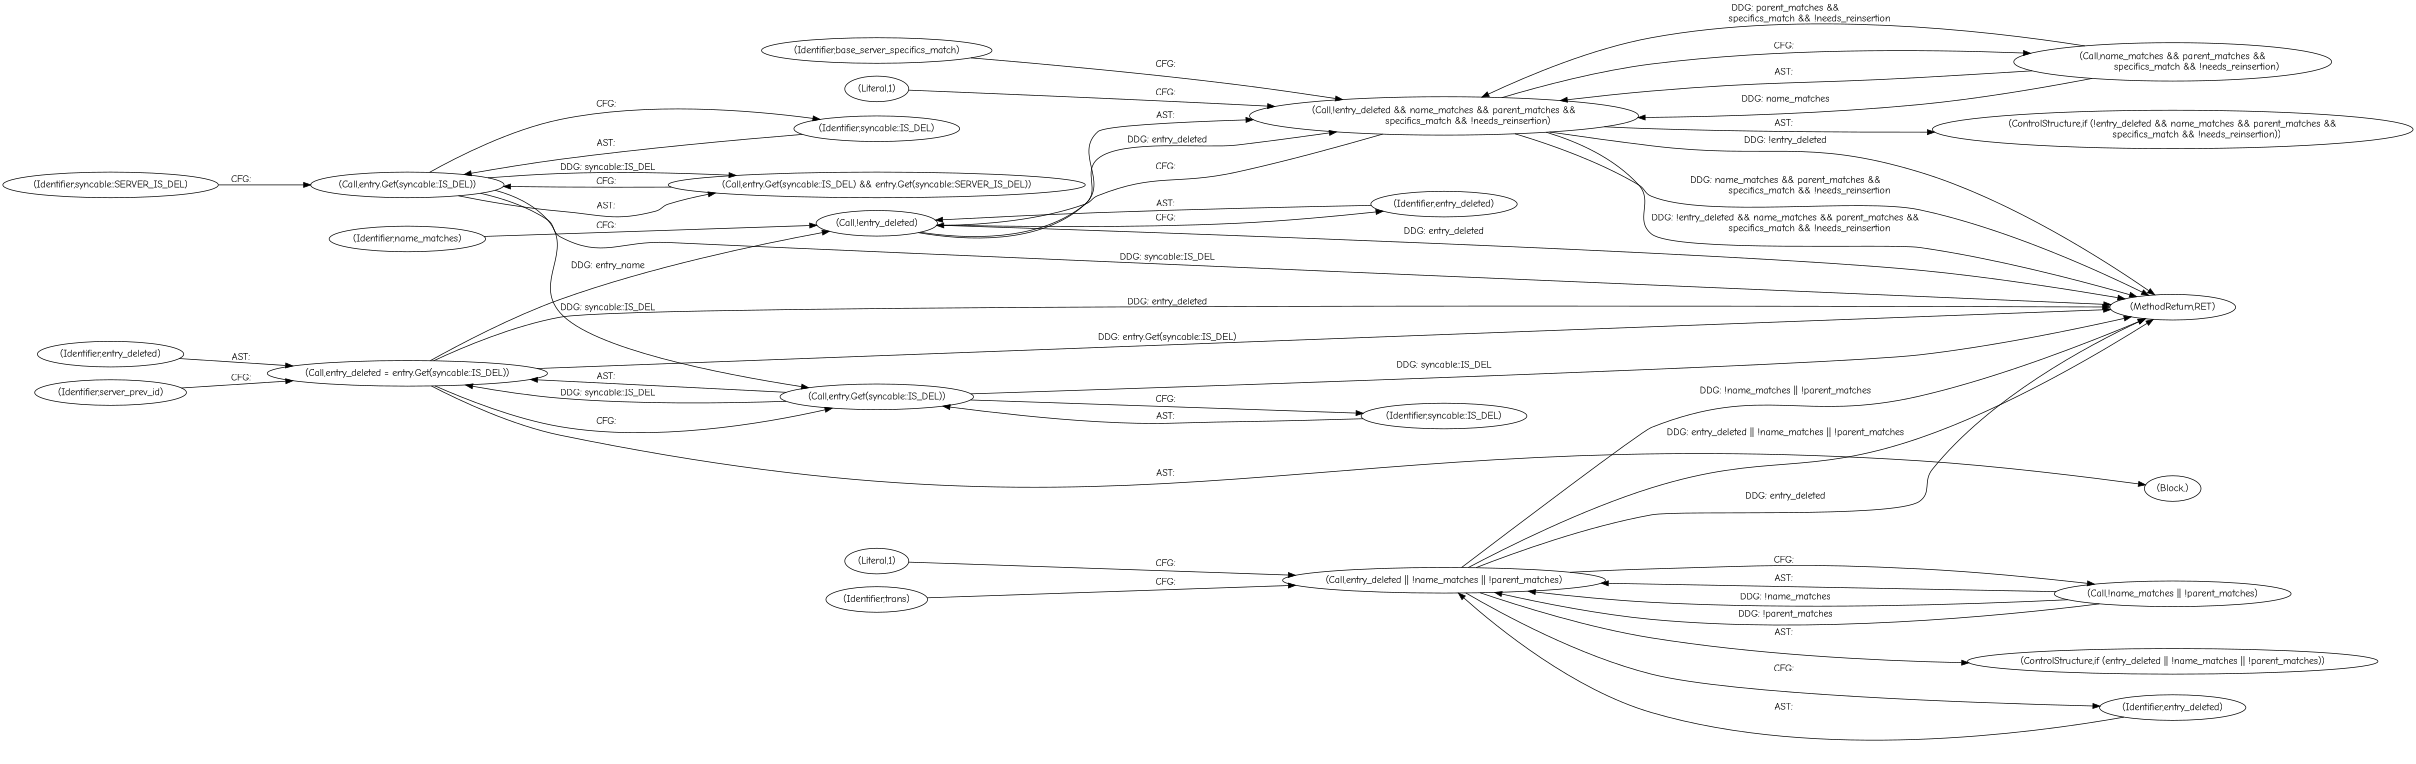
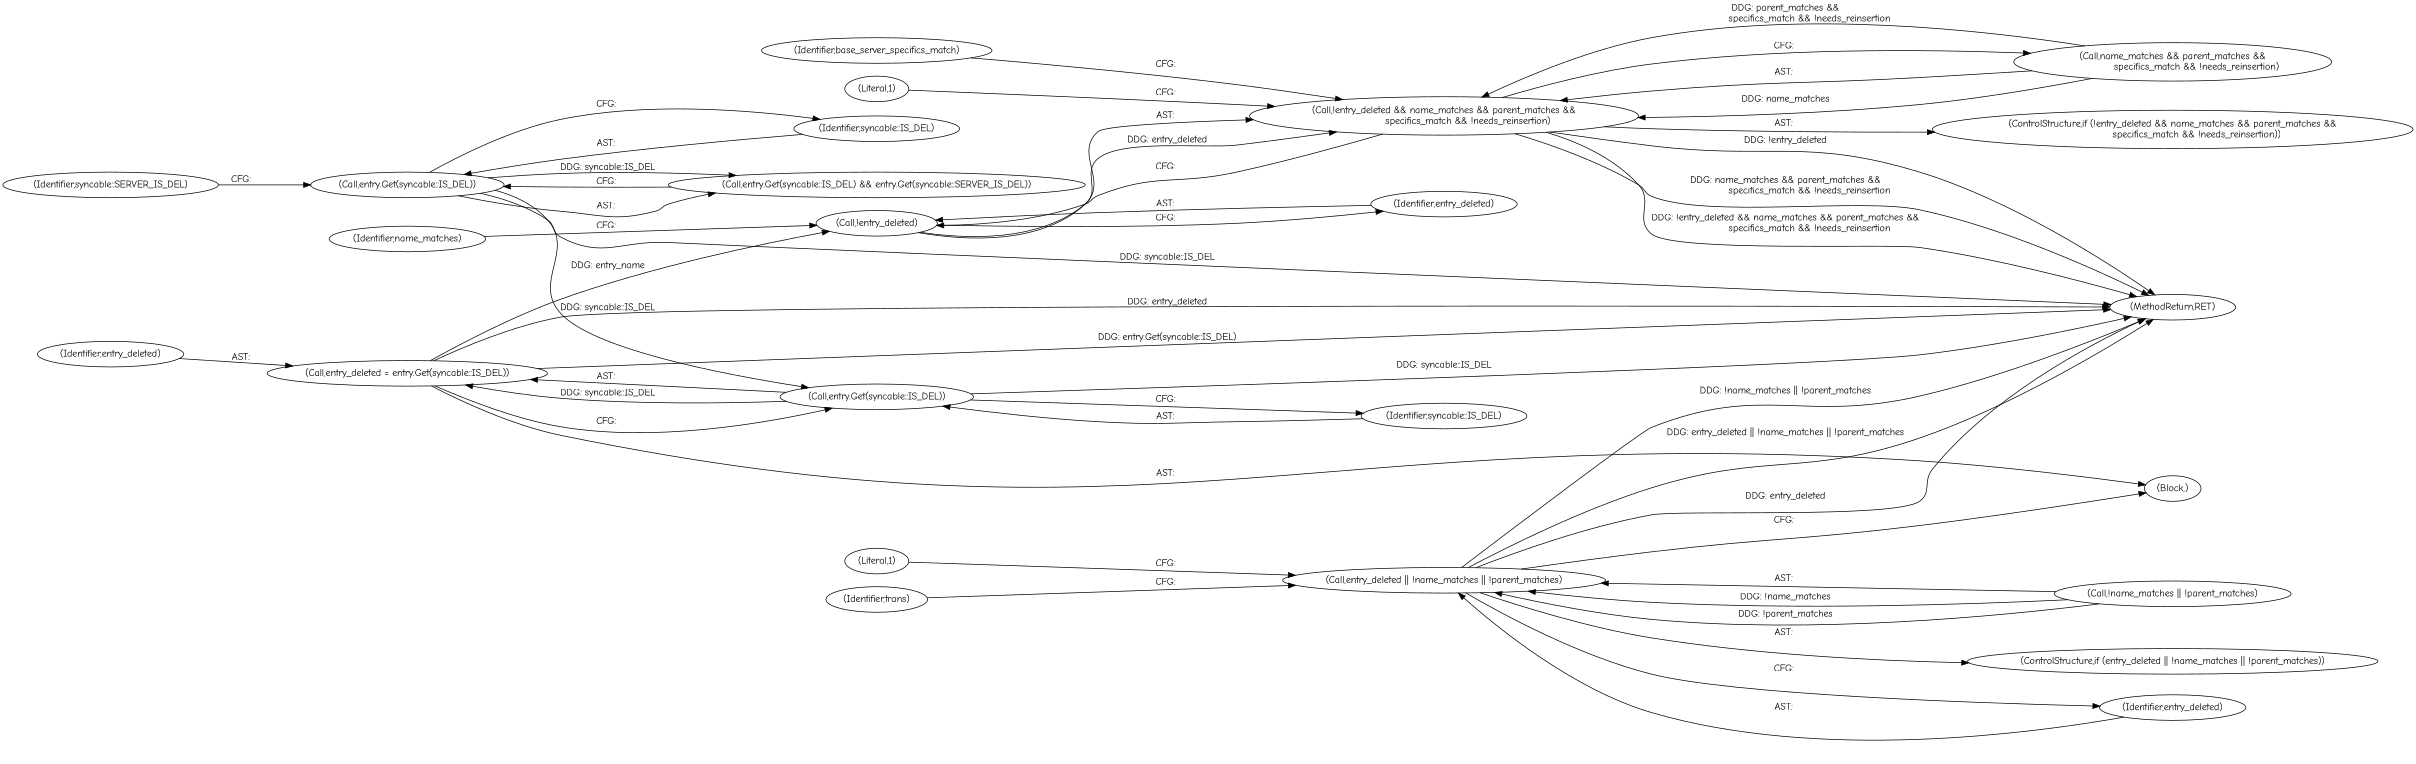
(1528, 247) -> none
(111, 393) -> none
(1829, 566) -> (1831, 535)
